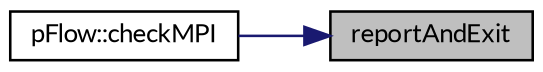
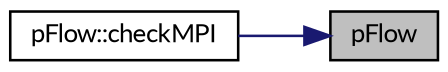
(432, 36) -> (384, 36)
